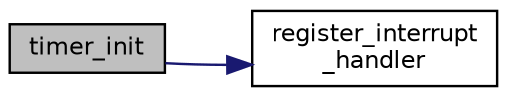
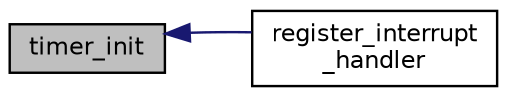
(196, 64) -> (221, 32)
